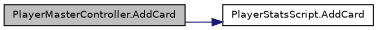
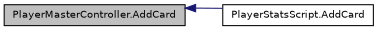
(199, 22) -> (209, 8)
